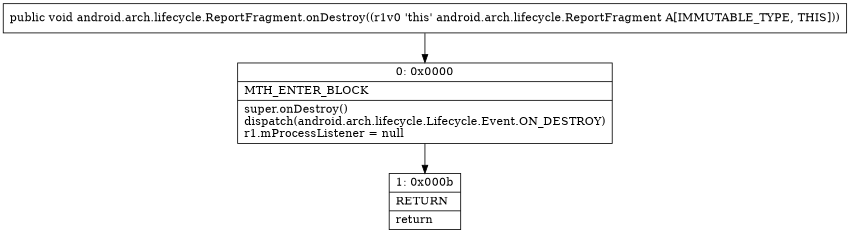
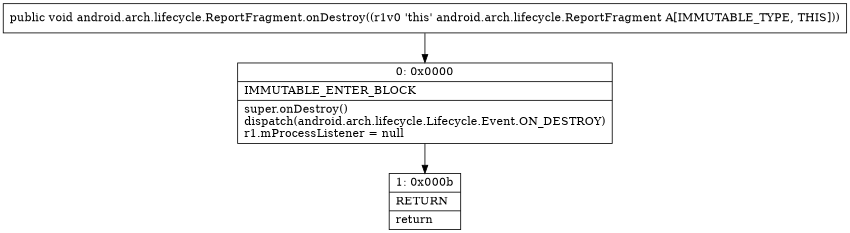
(307, 91) -> (330, 91)
